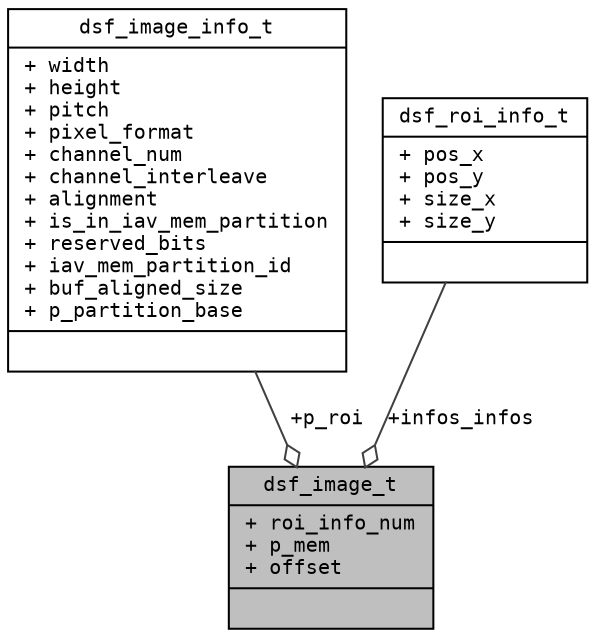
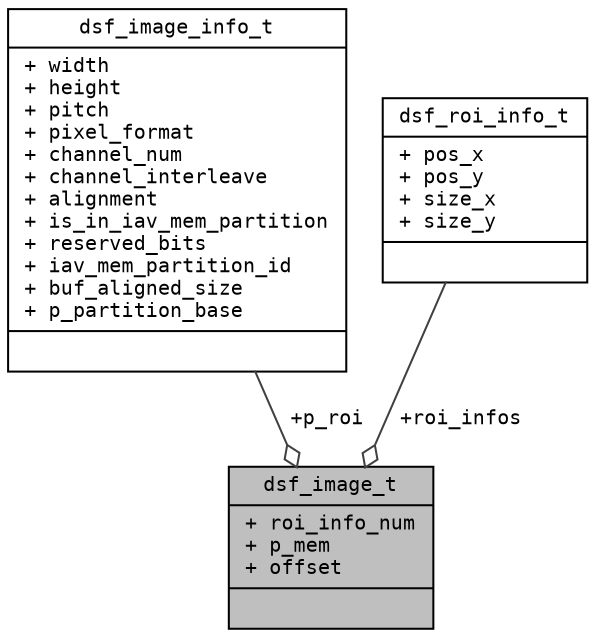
(456, 419) -> (456, 419)
